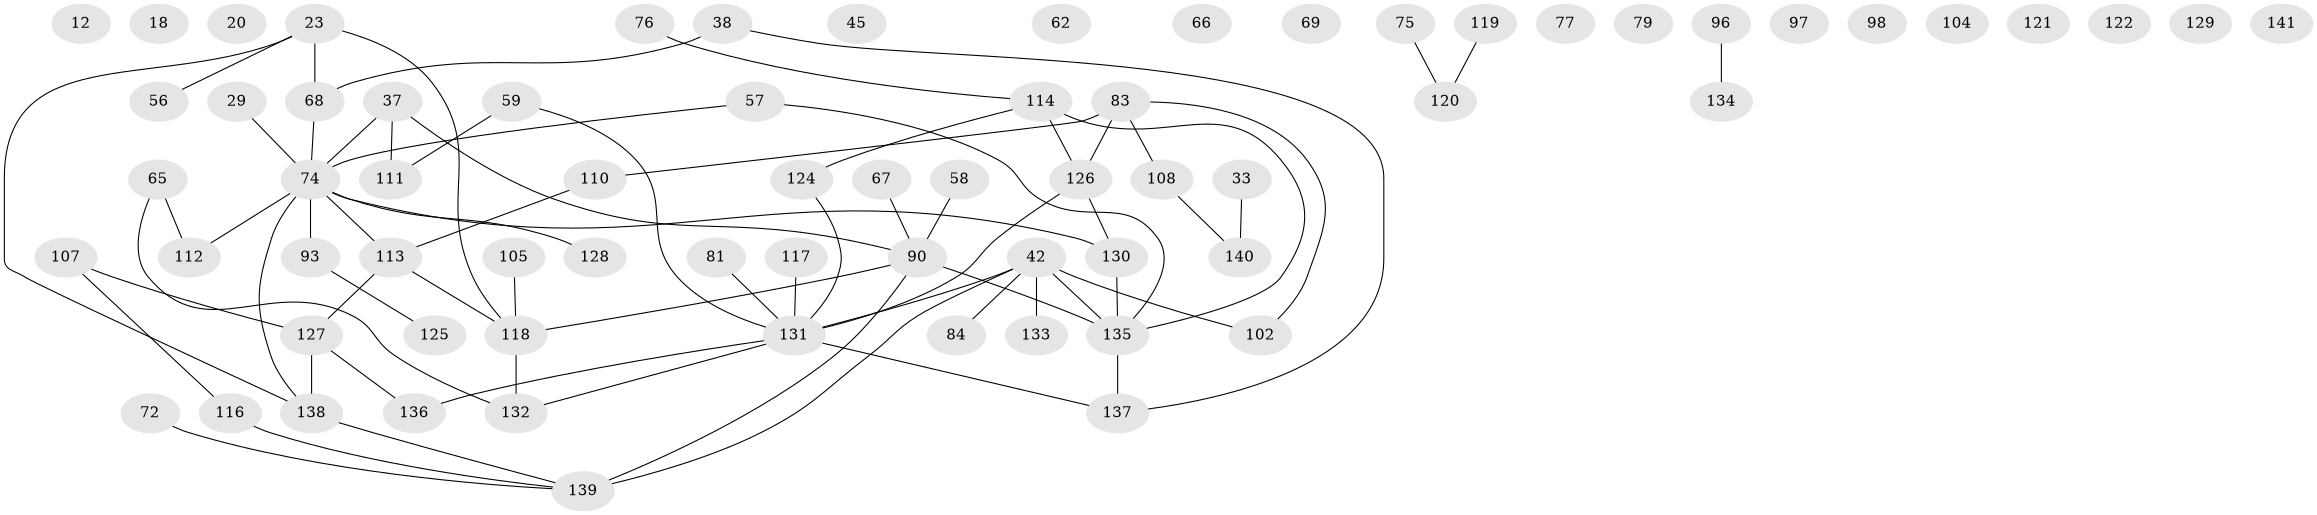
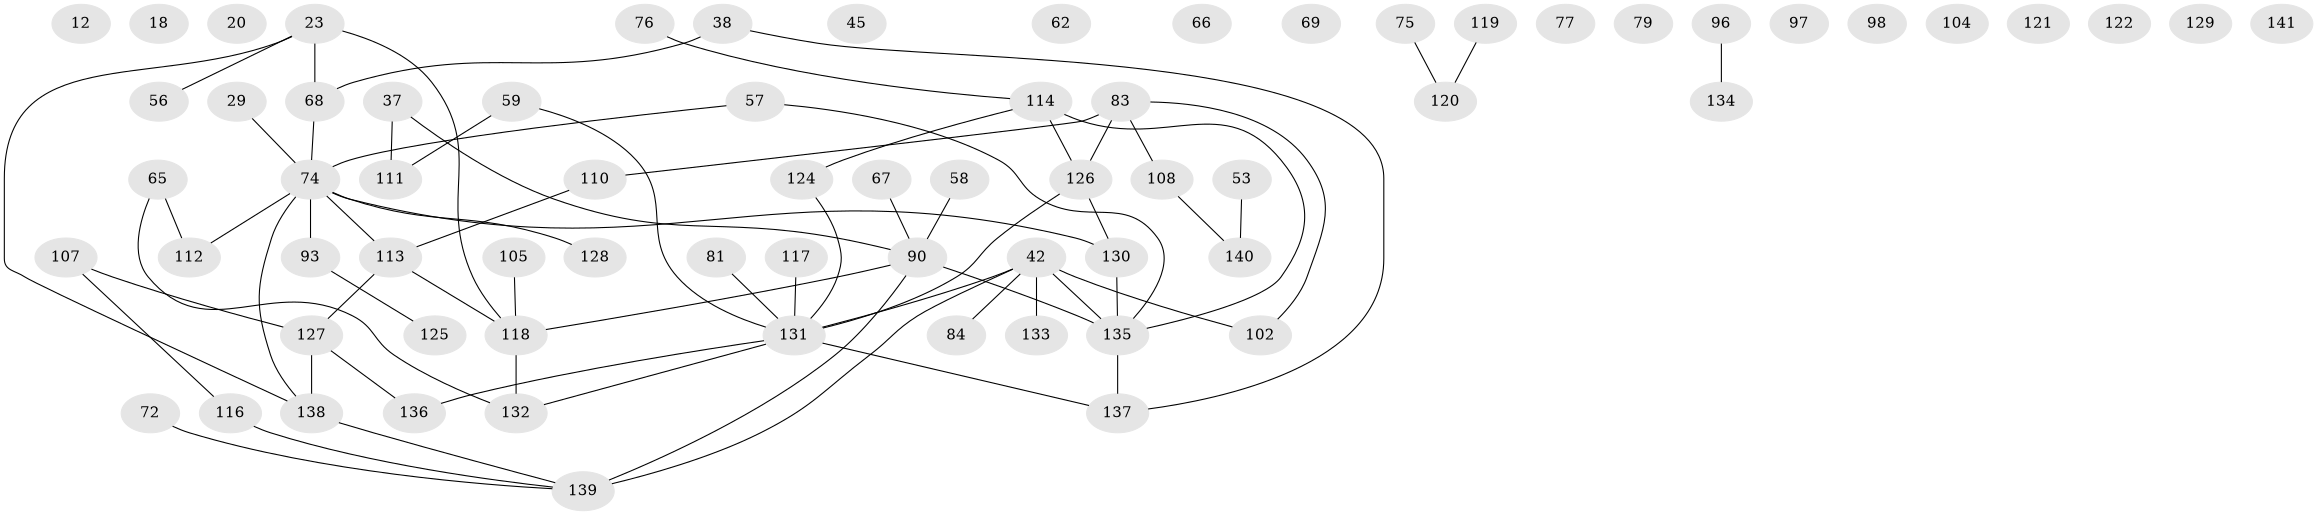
(352, 141) -> none
(1242, 180) -> (1242, 180)
